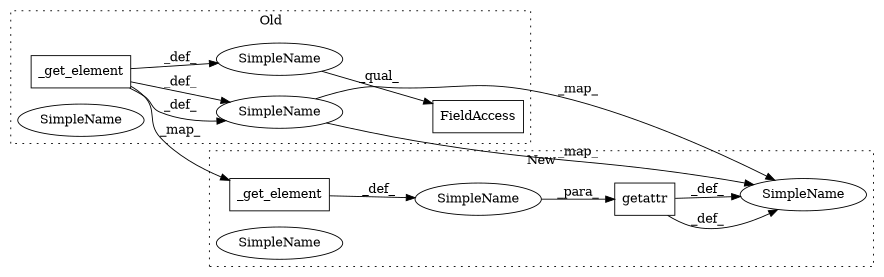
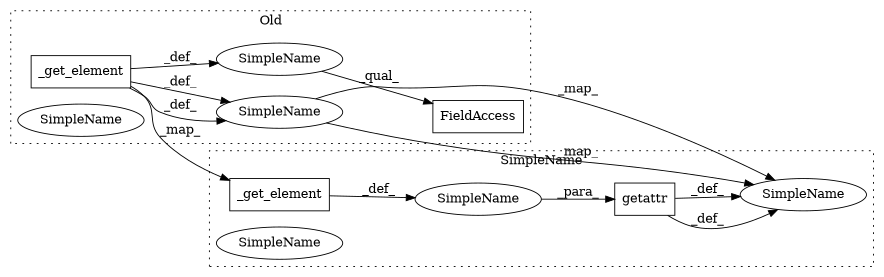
(541, 161) -> (541, 161)
